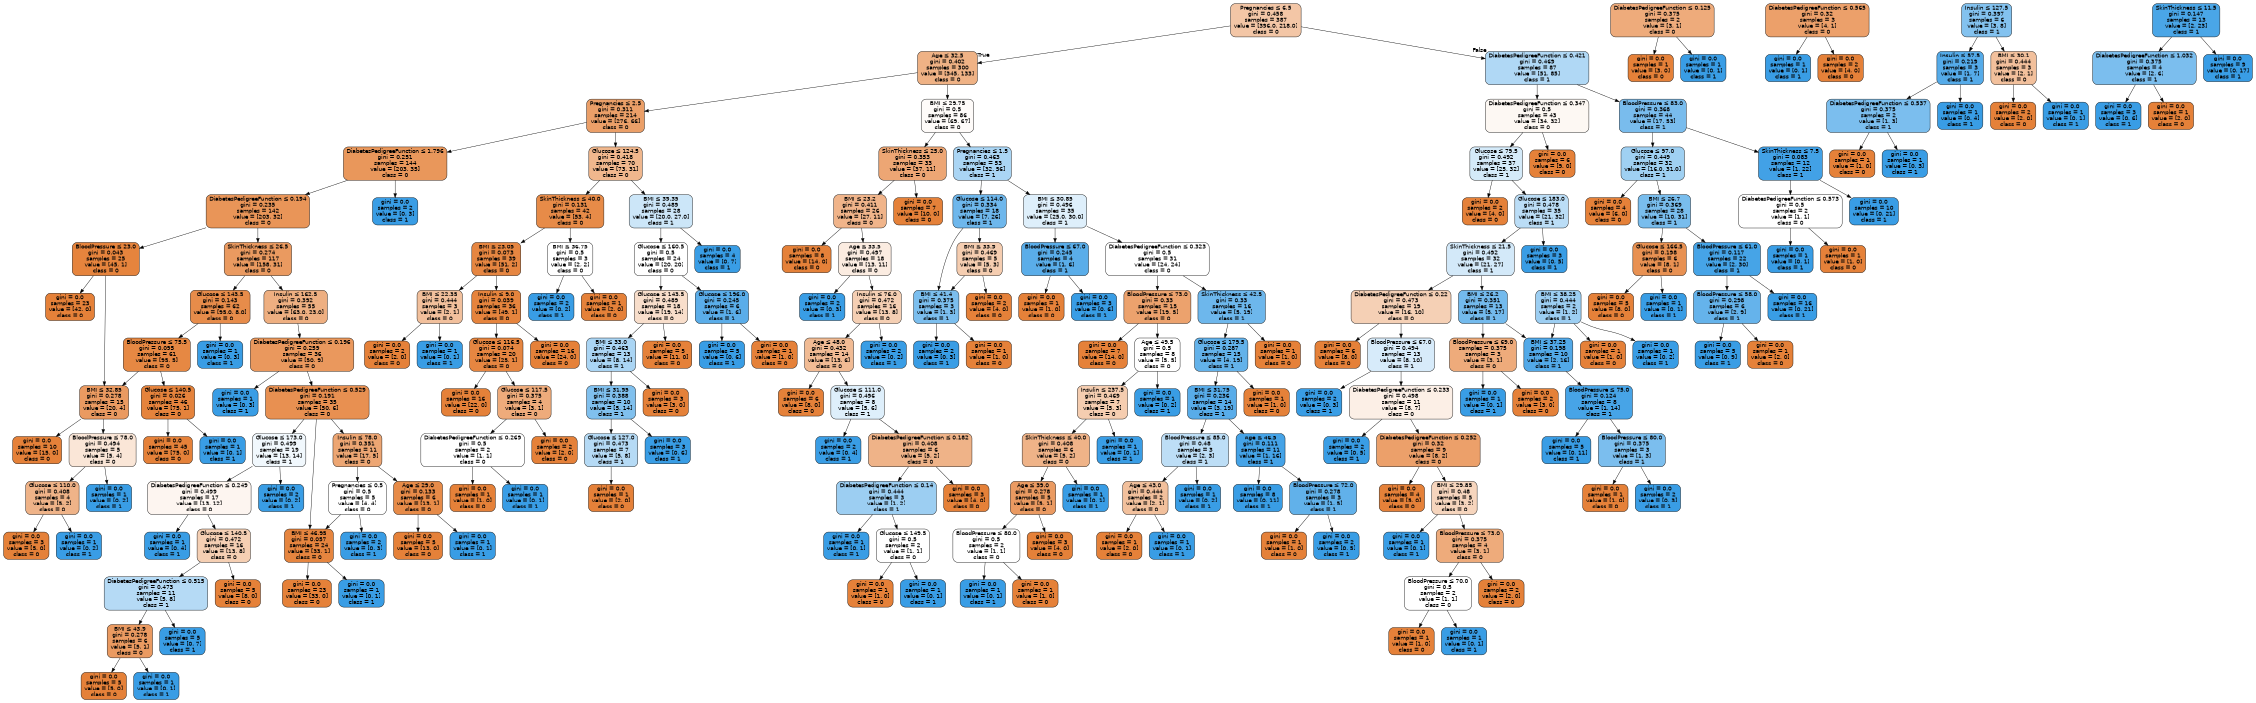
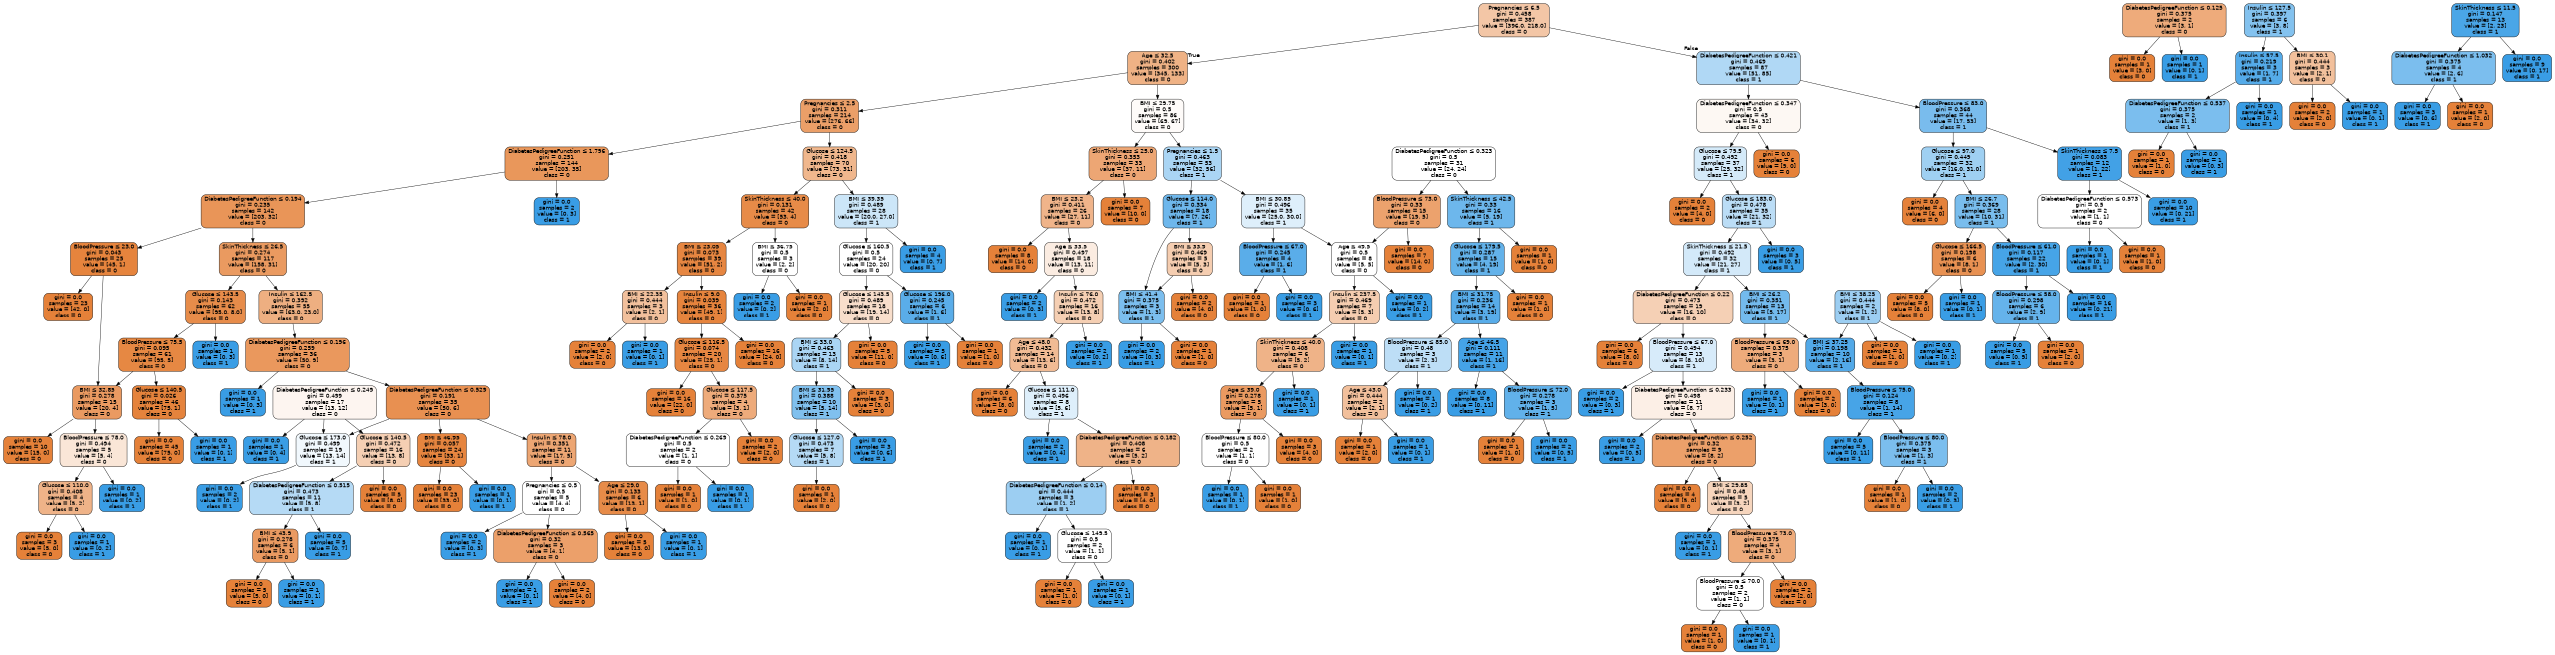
(1102, 234) -> (1315, 236)
(242, 473) -> (324, 424)
(335, 520) -> (549, 520)
